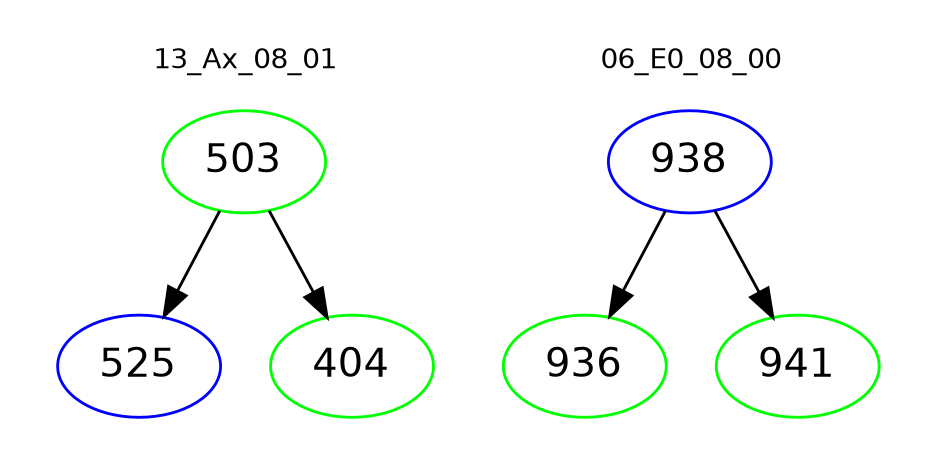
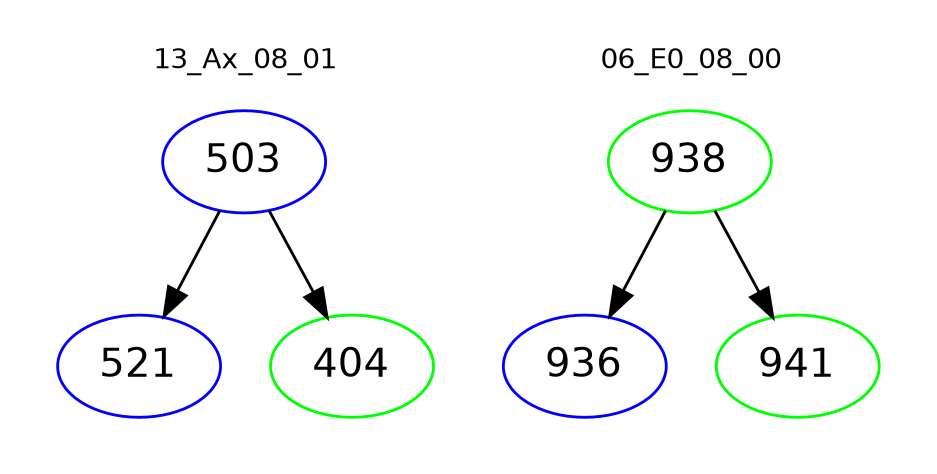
(244, 162) -> (244, 162)
(690, 162) -> (690, 162)
(139, 366) -> (139, 366)
(585, 366) -> (585, 366)
